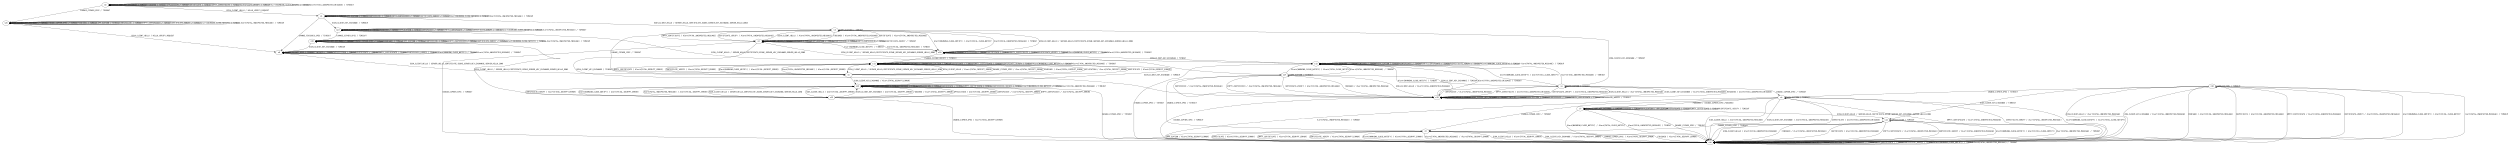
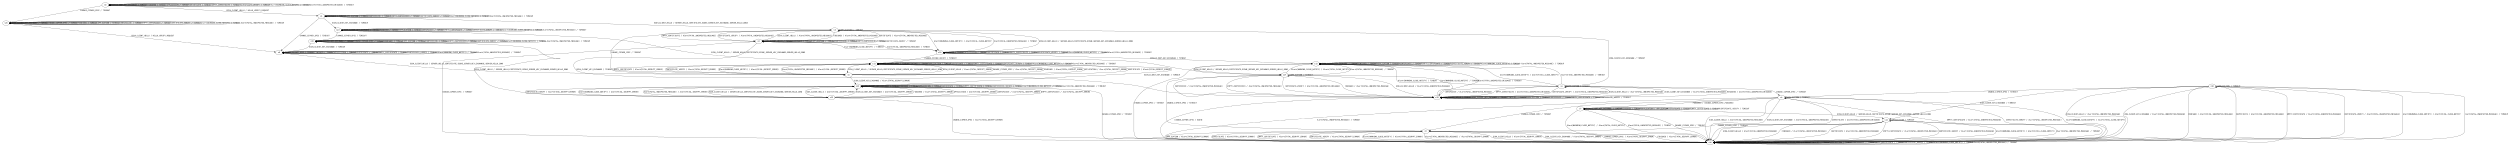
(315, 36) -> (315, 36)
(996, 58) -> (1207, 72)
(1459, 81) -> (1459, 81)
(1188, 120) -> (1188, 120)
